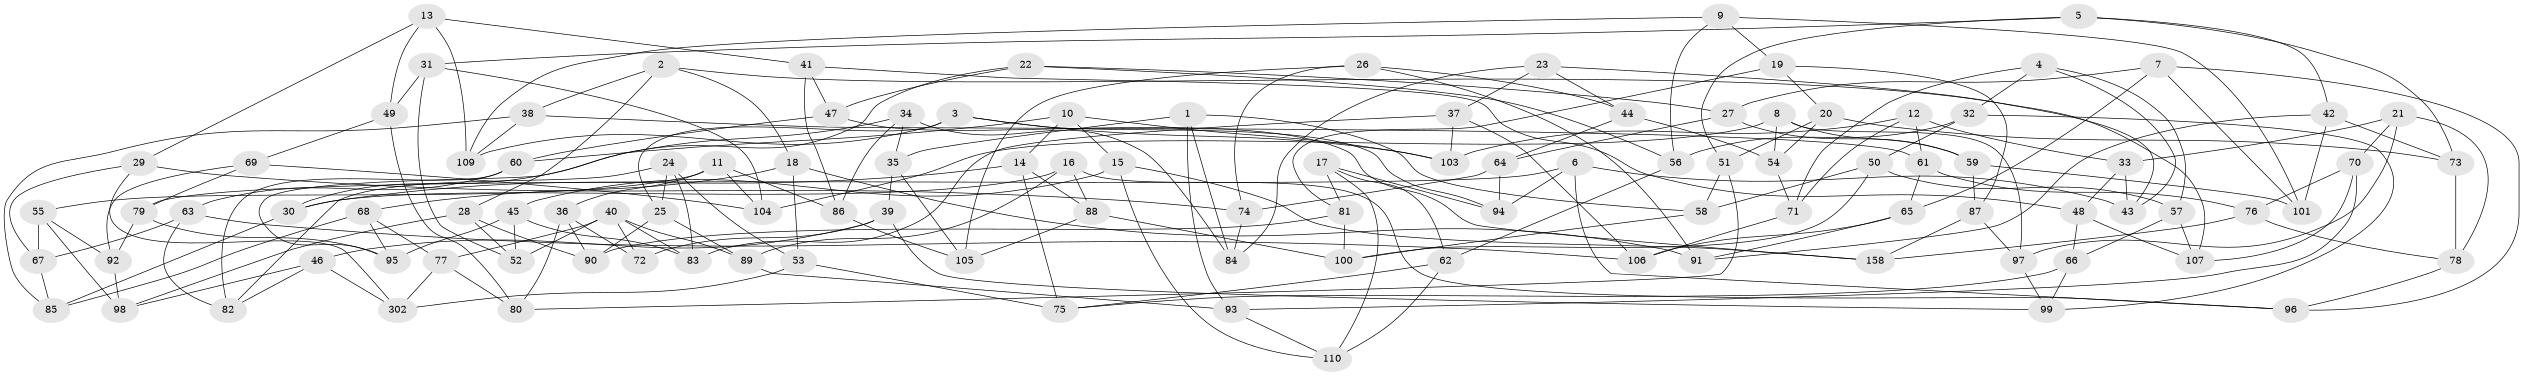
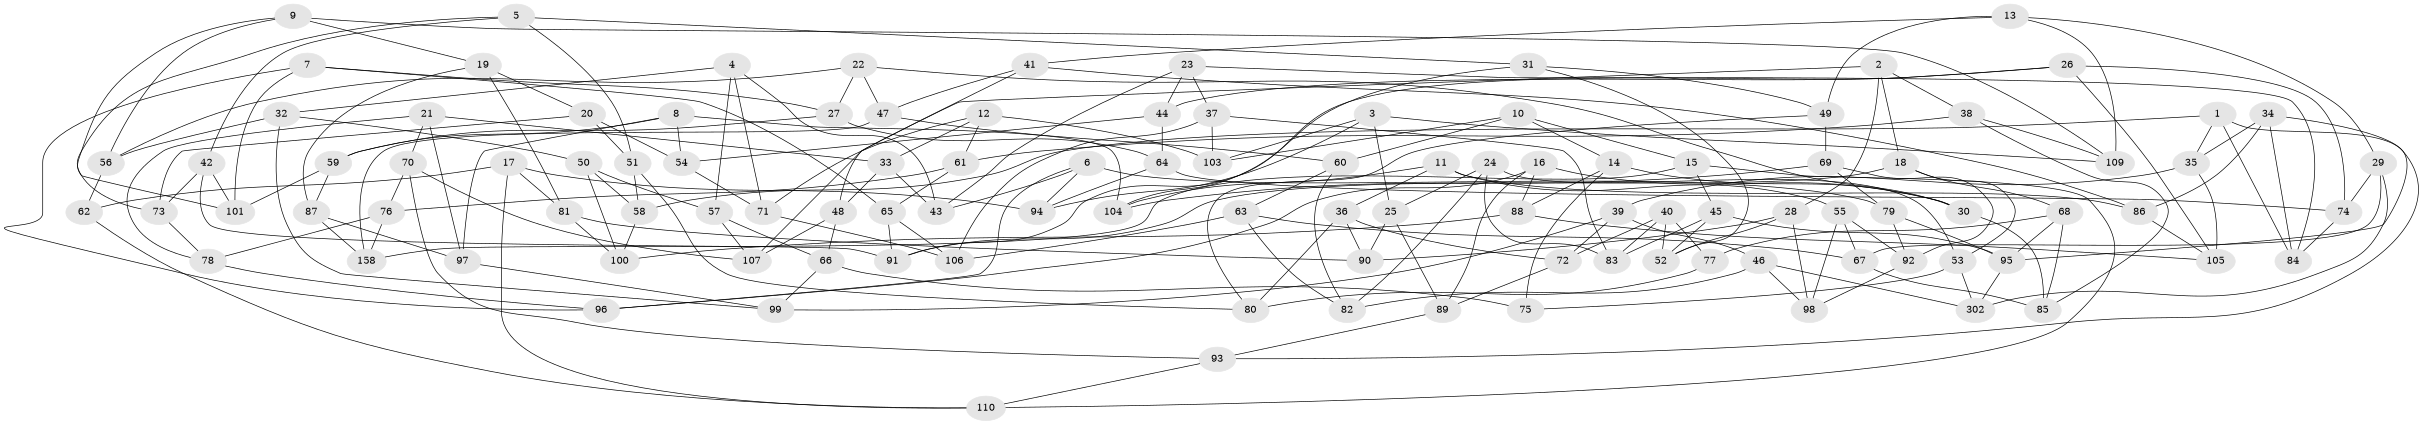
(670, 236) -> (1503, 286)
(420, 286) -> (1991, 286)
(1262, 287) -> none
